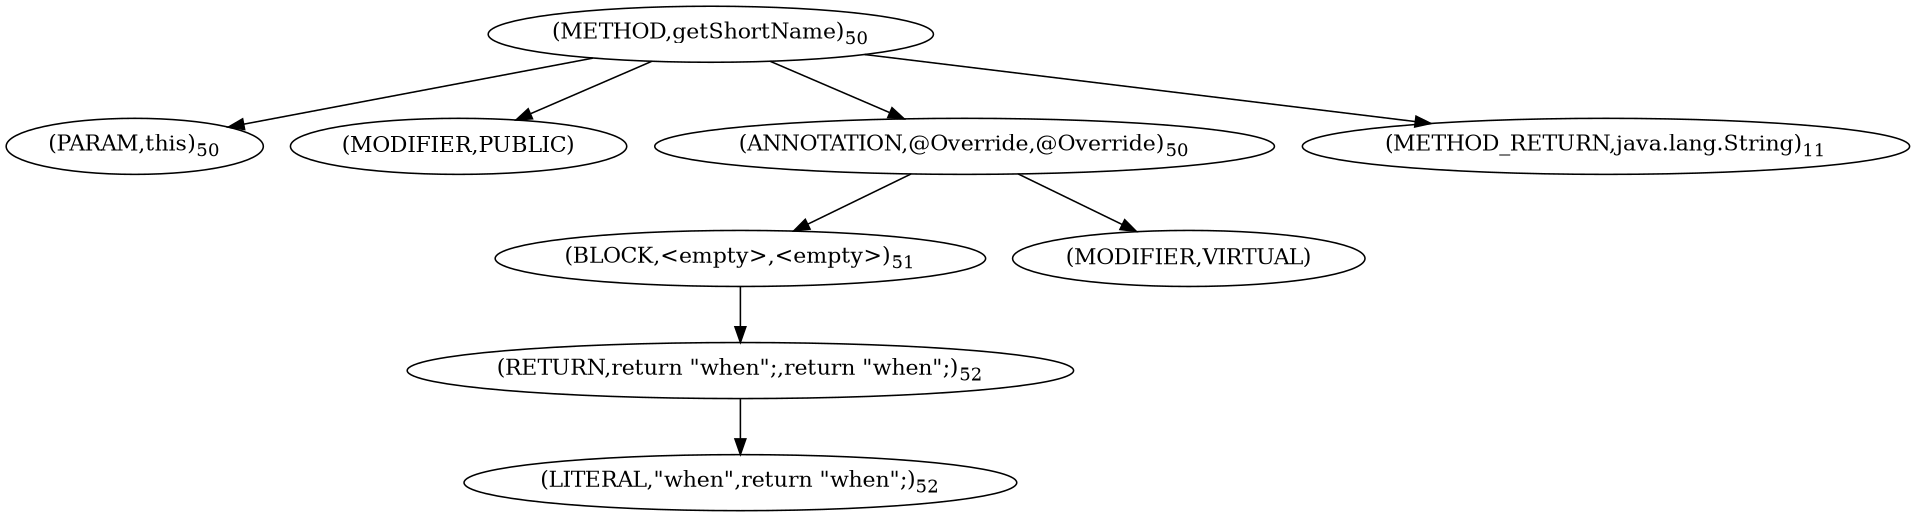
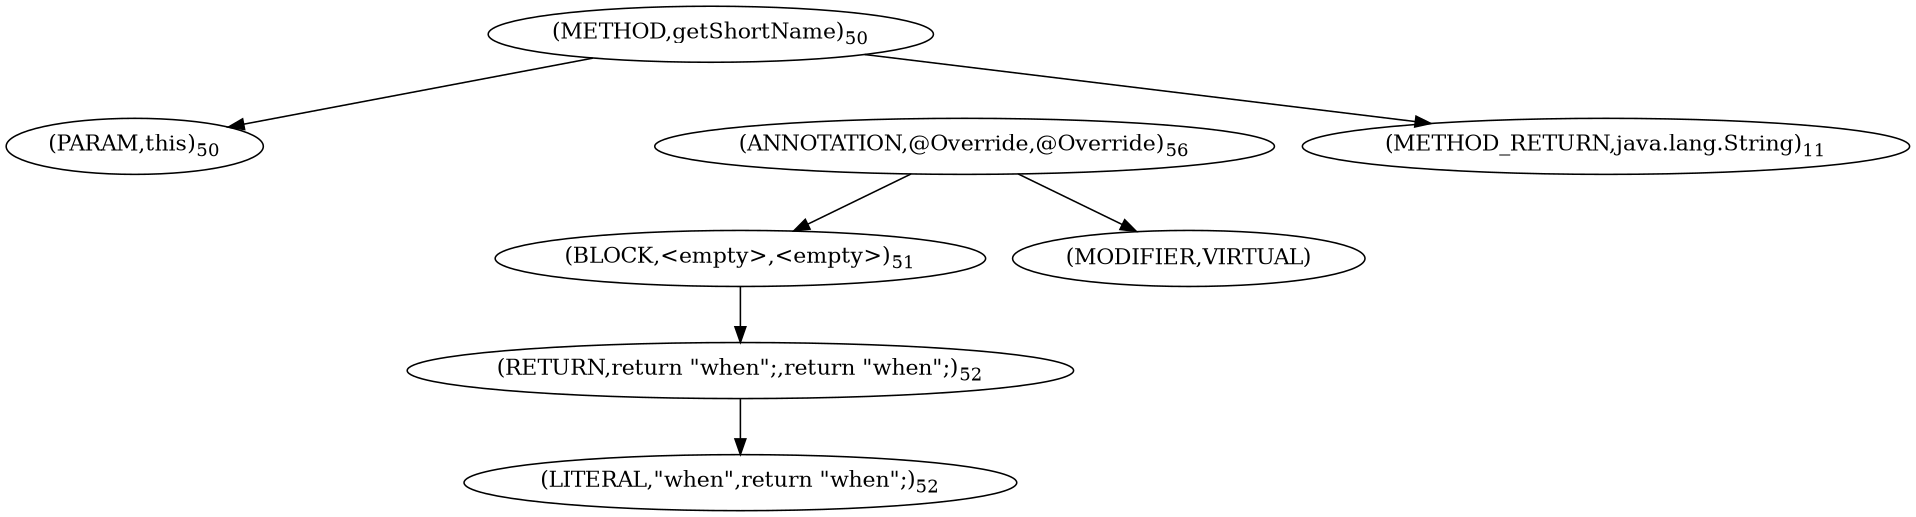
(830, 87) -> none
(1178, 144) -> (1178, 144)
(459, 146) -> none
